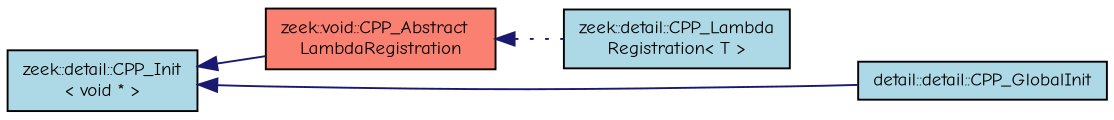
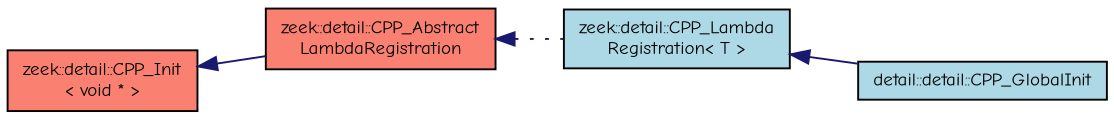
(381, 39) -> (381, 39)
(103, 81) -> (103, 81)
(538, 89) -> (834, 60)
